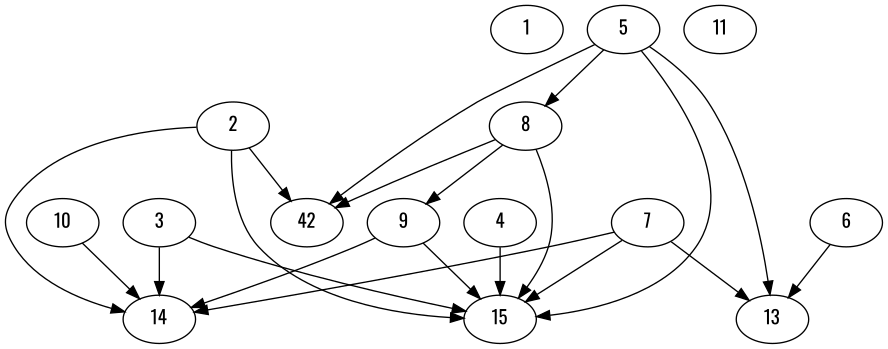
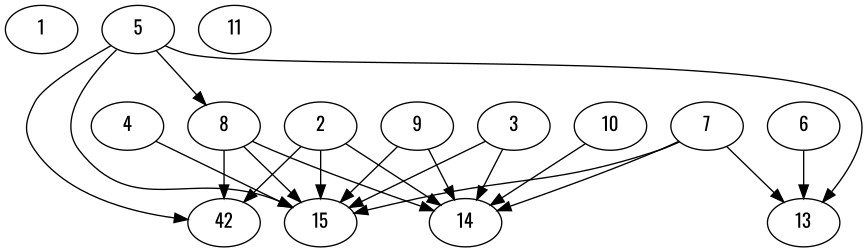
(470, 170) -> (336, 175)
